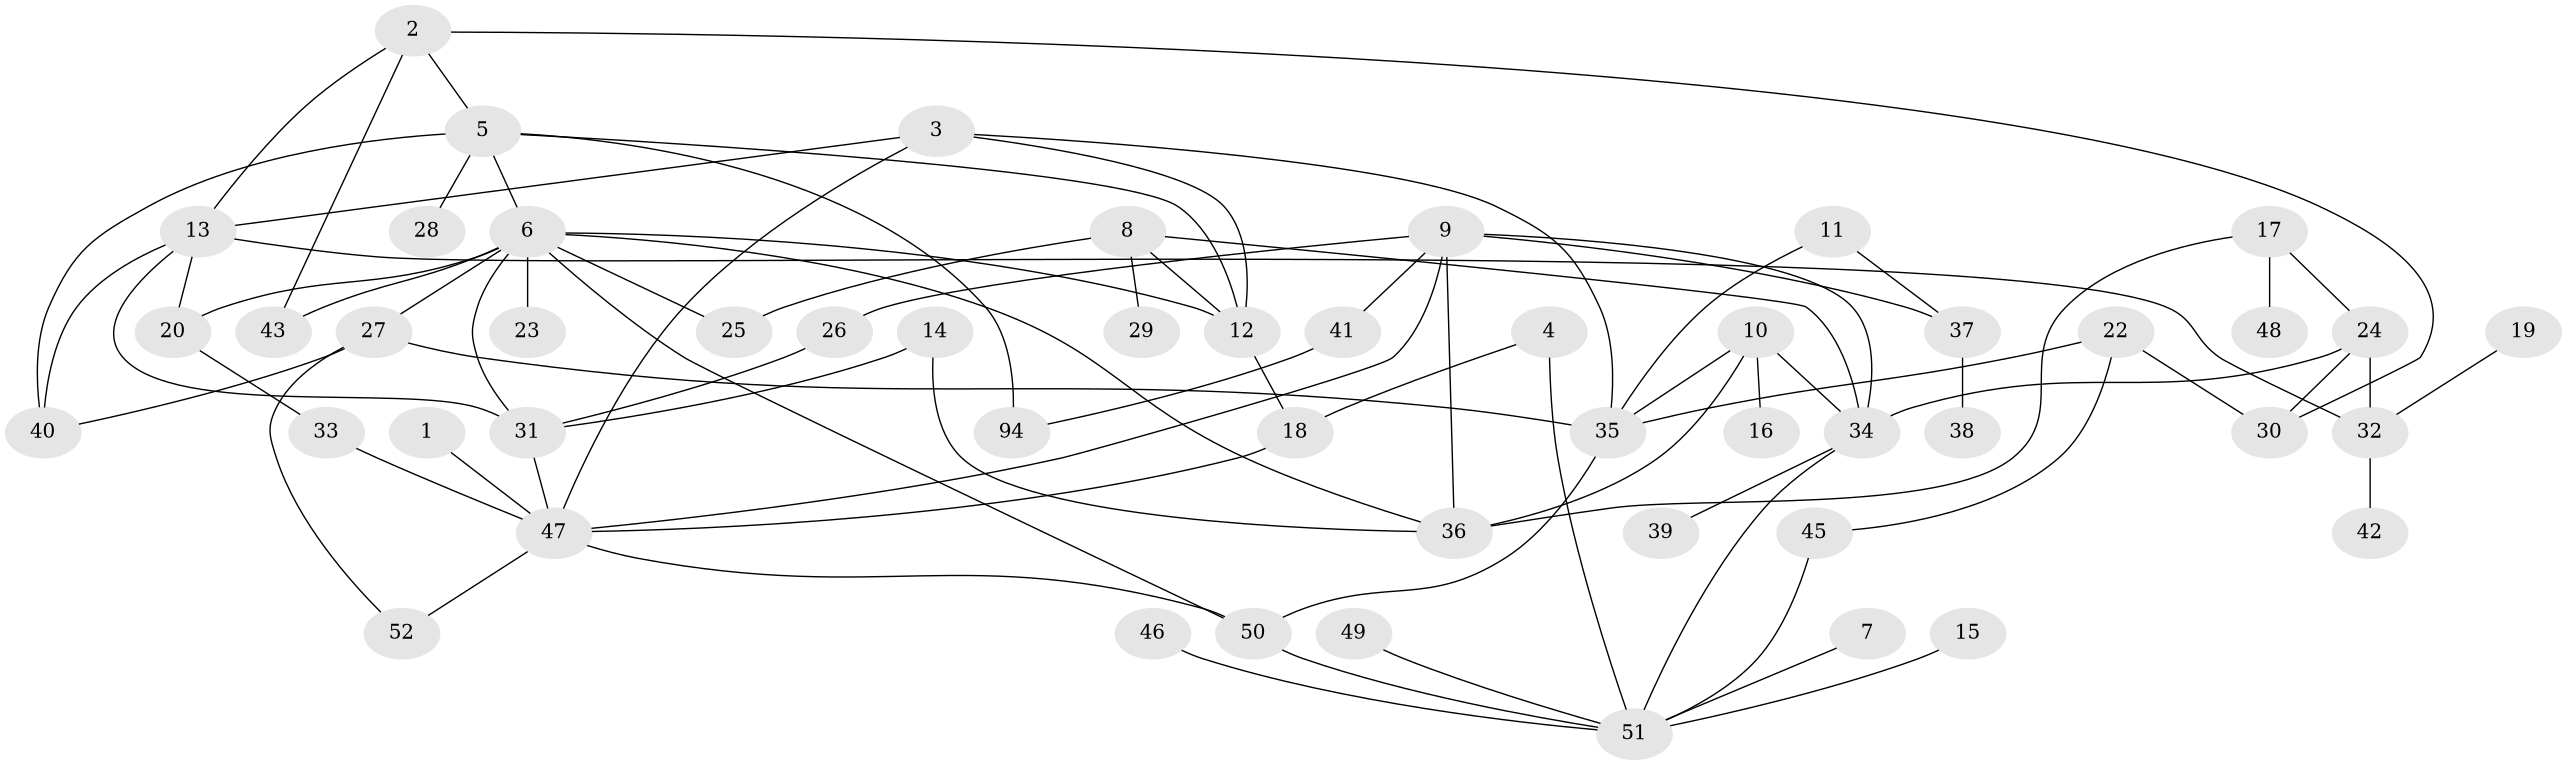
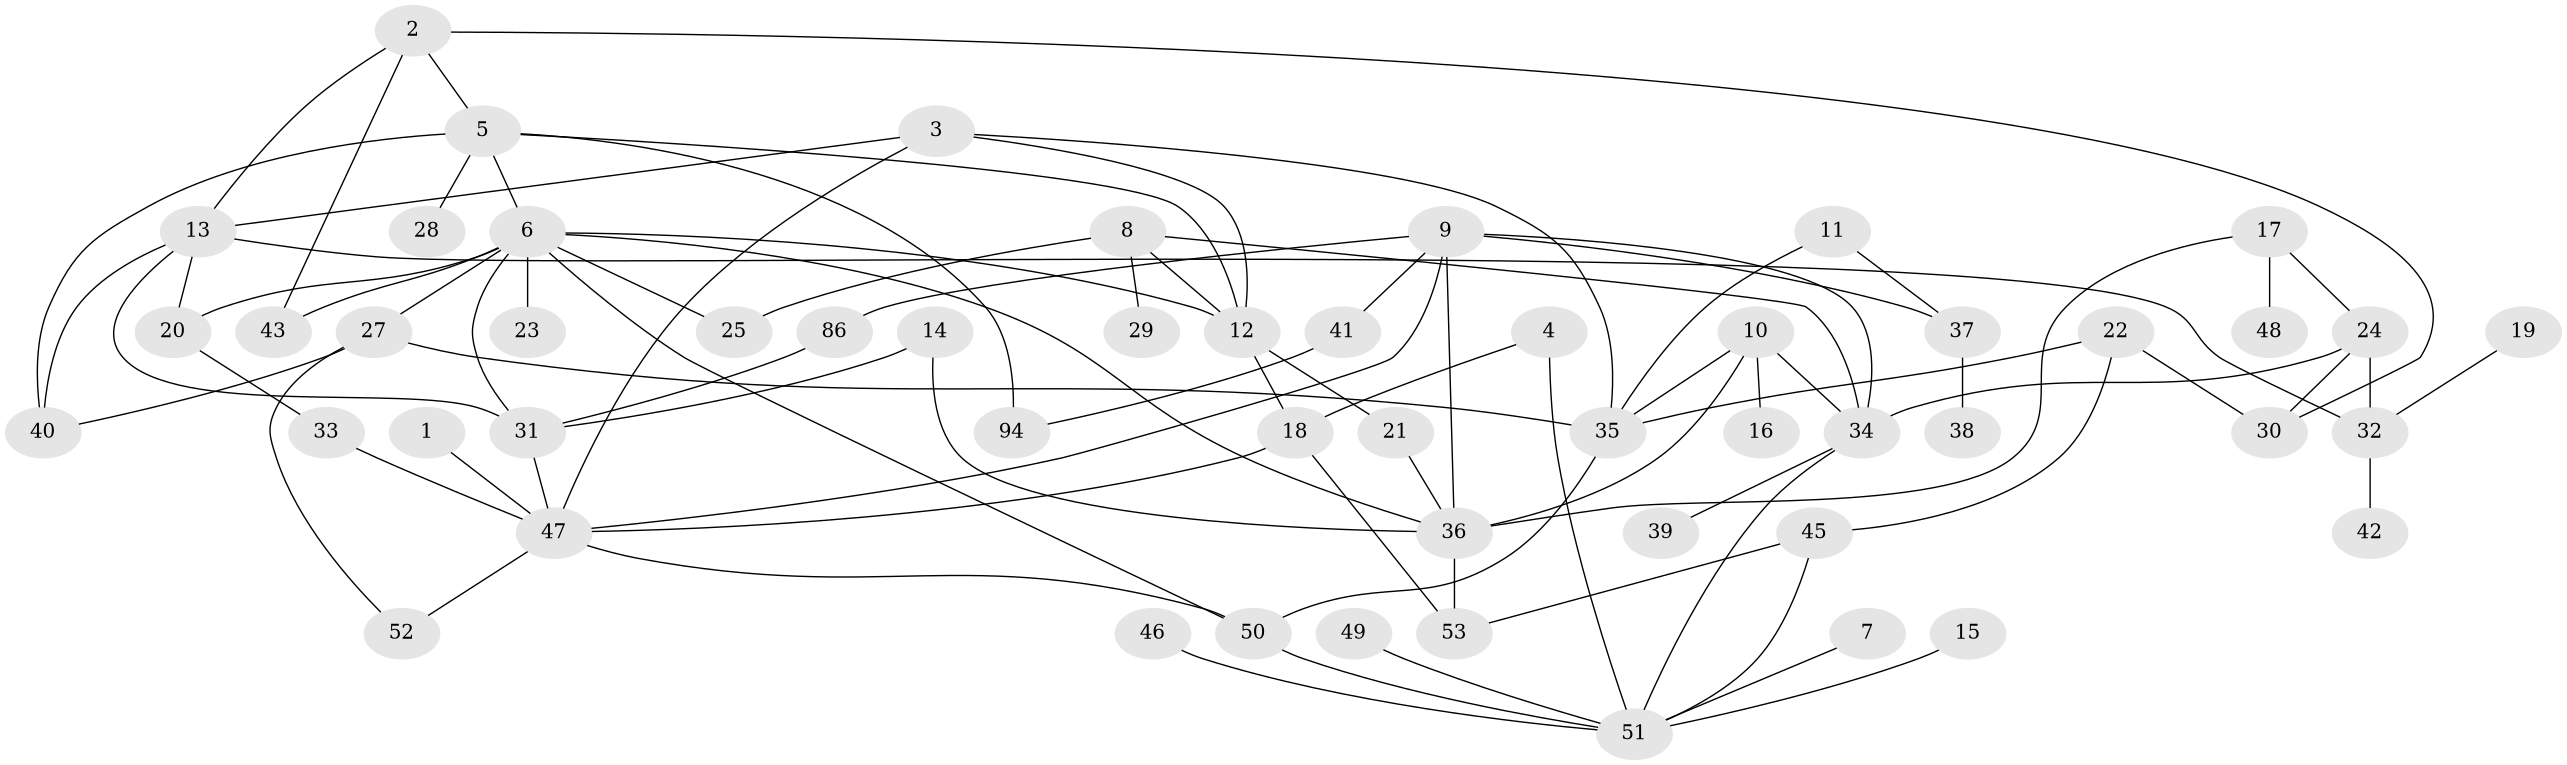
(835, 332) -> (835, 332)
none -> (1396, 433)
none -> (1454, 634)
